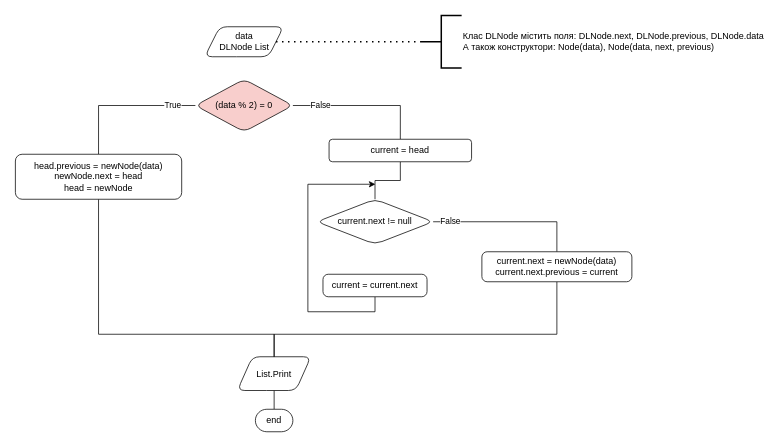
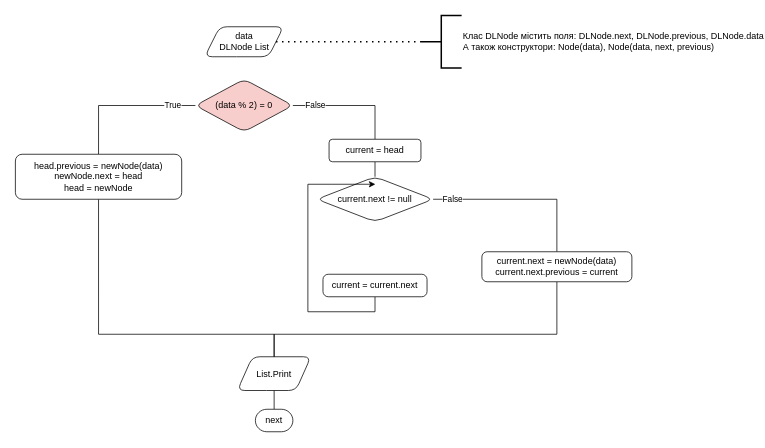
(400, 150) -> (375, 150)
(375, 222) -> (375, 199)
(274, 420) -> (274, 420)
